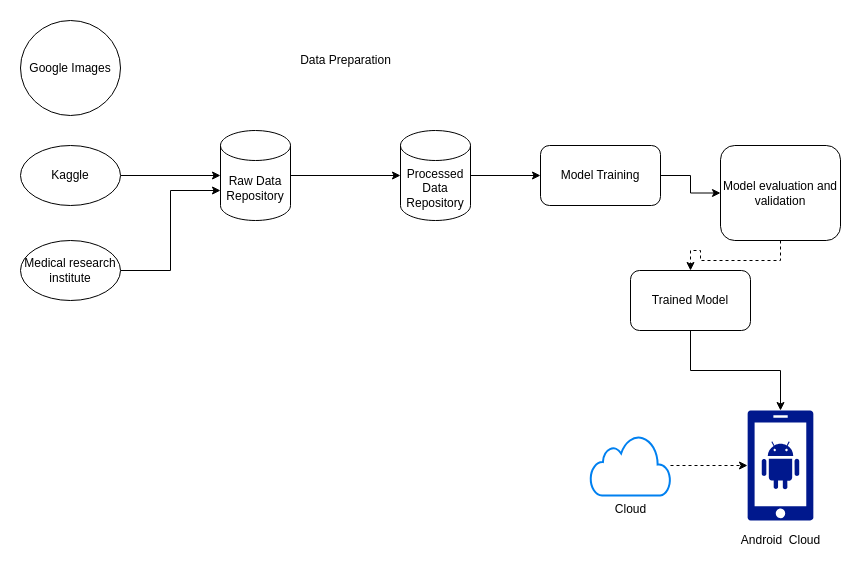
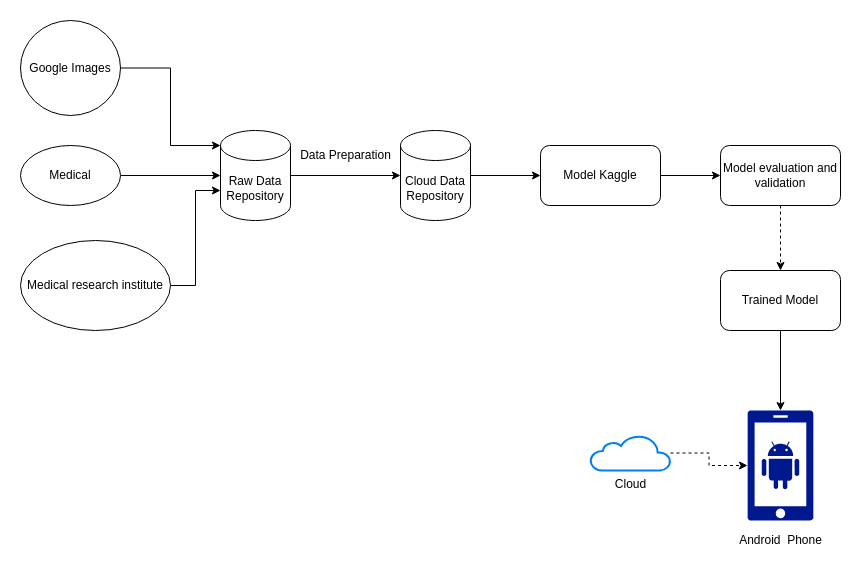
(346, 61) -> (346, 156)
none -> (171, 103)
(71, 176) -> (71, 176)
(601, 176) -> (601, 176)
(436, 189) -> (436, 189)
(781, 193) -> (781, 176)
(71, 271) -> (96, 286)
(691, 301) -> (781, 301)
(631, 466) -> (631, 453)
(781, 541) -> (781, 541)
